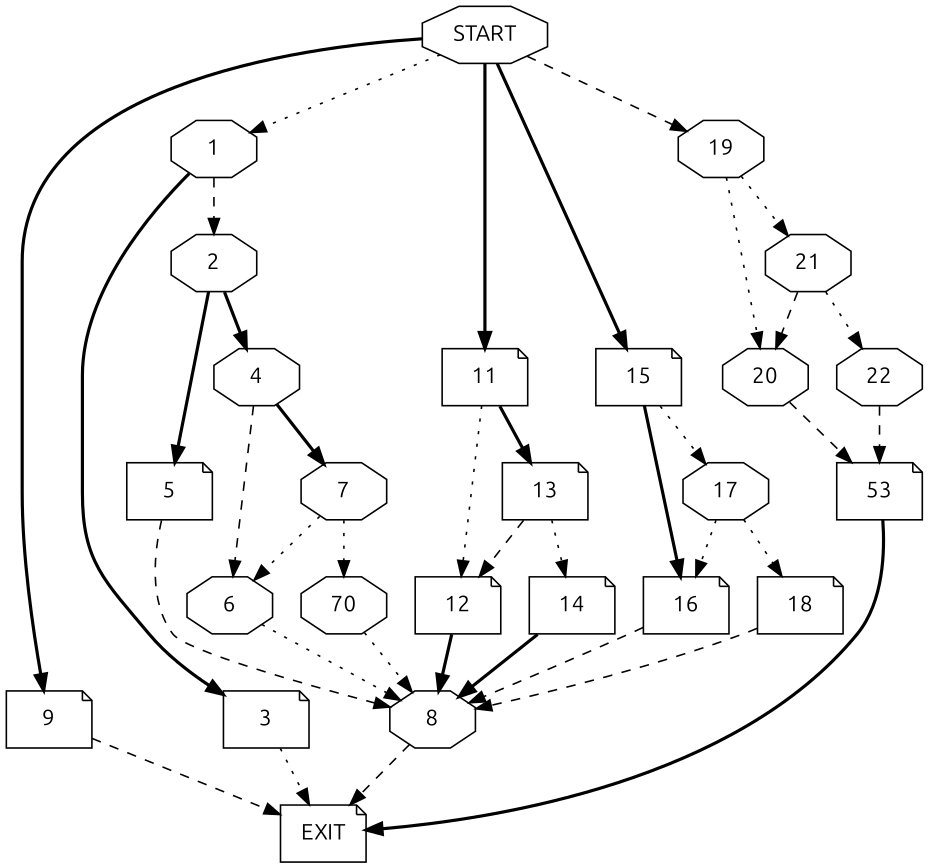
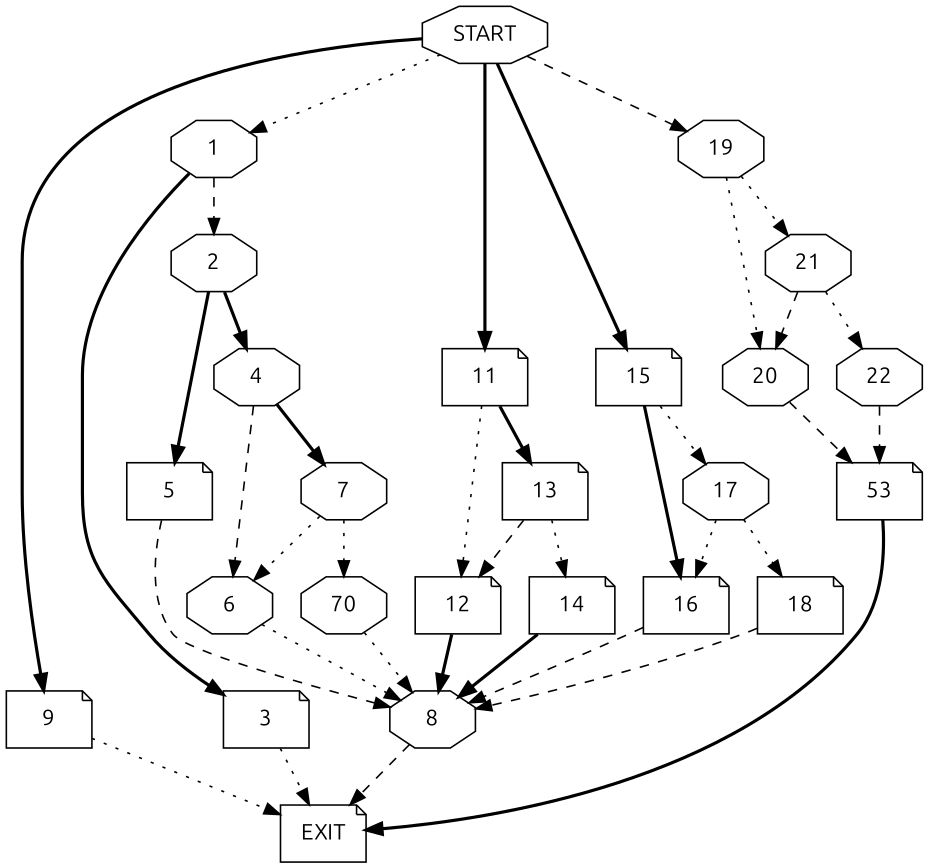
(178, 773) -> (178, 773)
